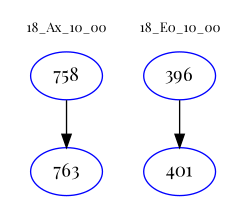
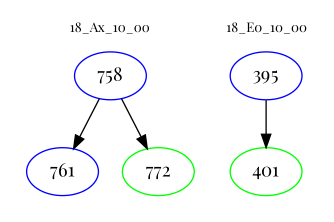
(180, 76) -> (266, 76)
(67, 172) -> (63, 172)
none -> (158, 172)
(180, 172) -> (266, 172)
